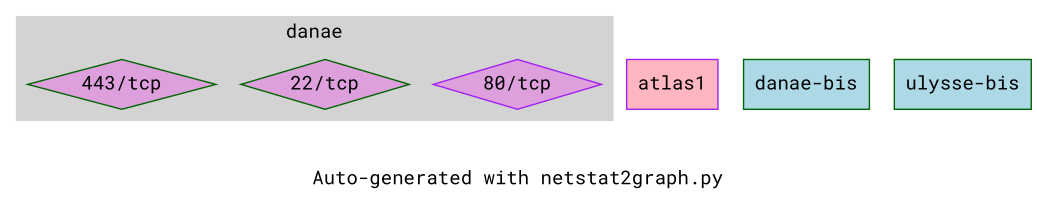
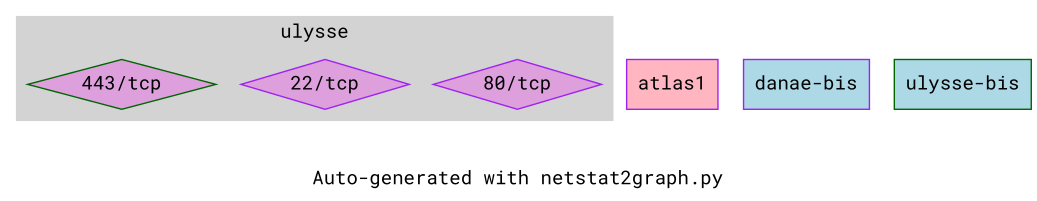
(315, 33) -> (315, 33)
(325, 84) -> (325, 84)
(806, 84) -> (806, 84)
